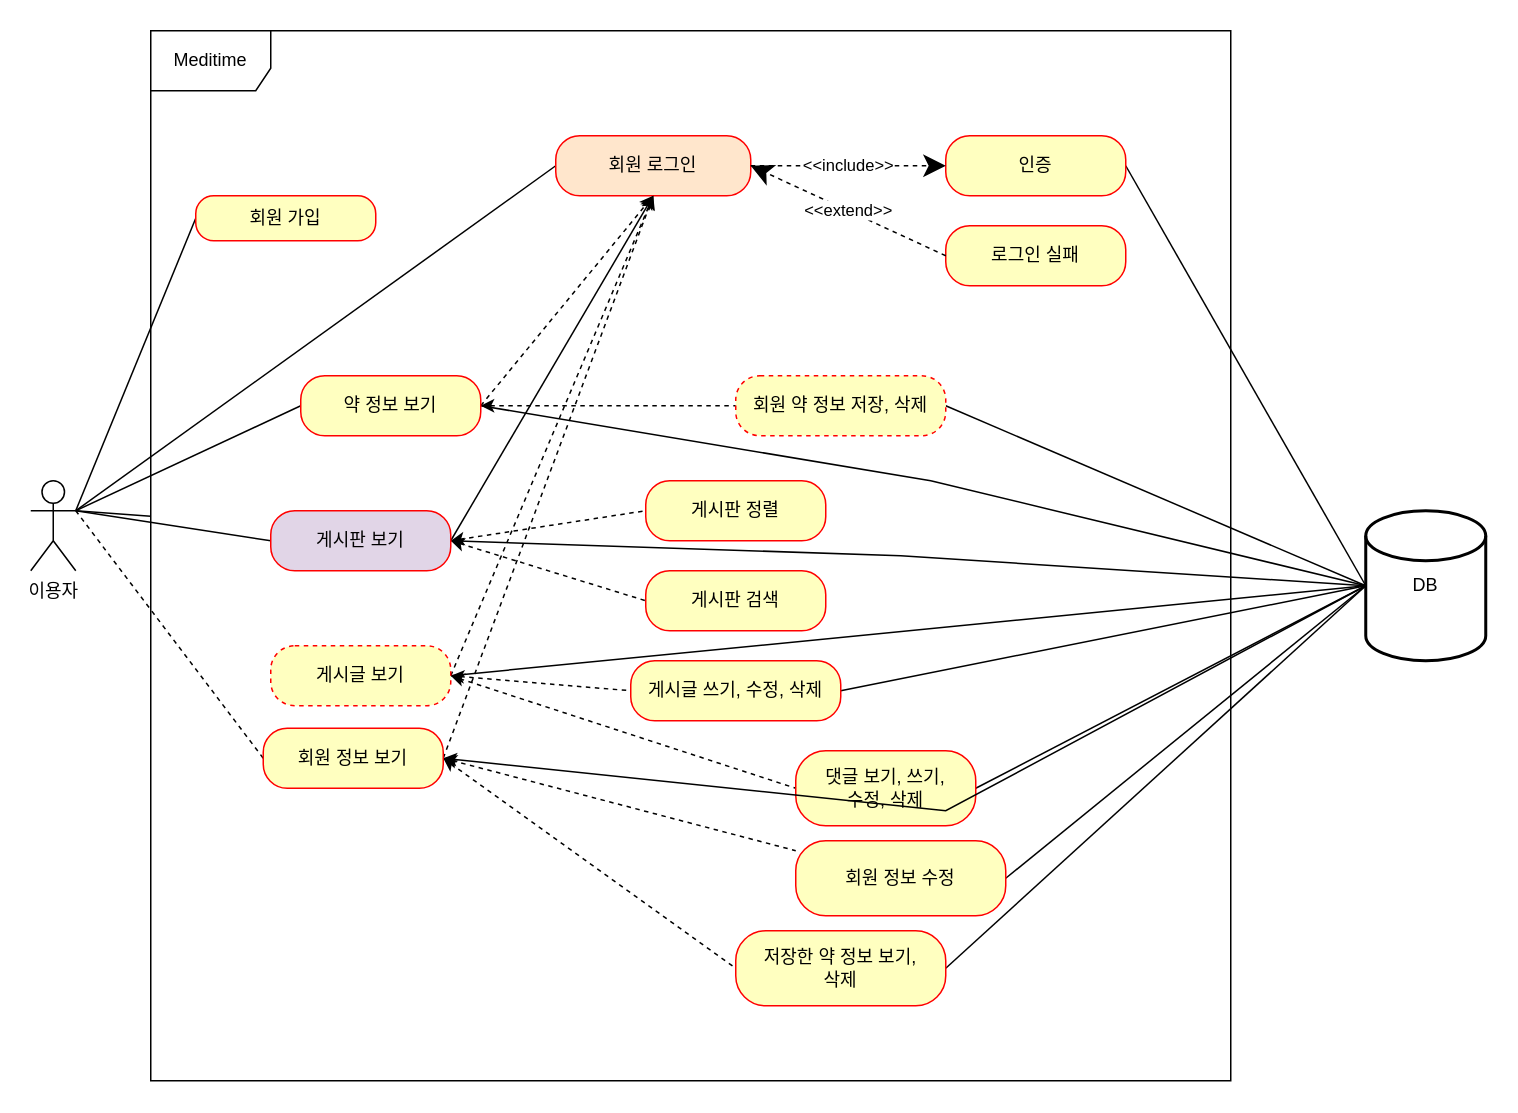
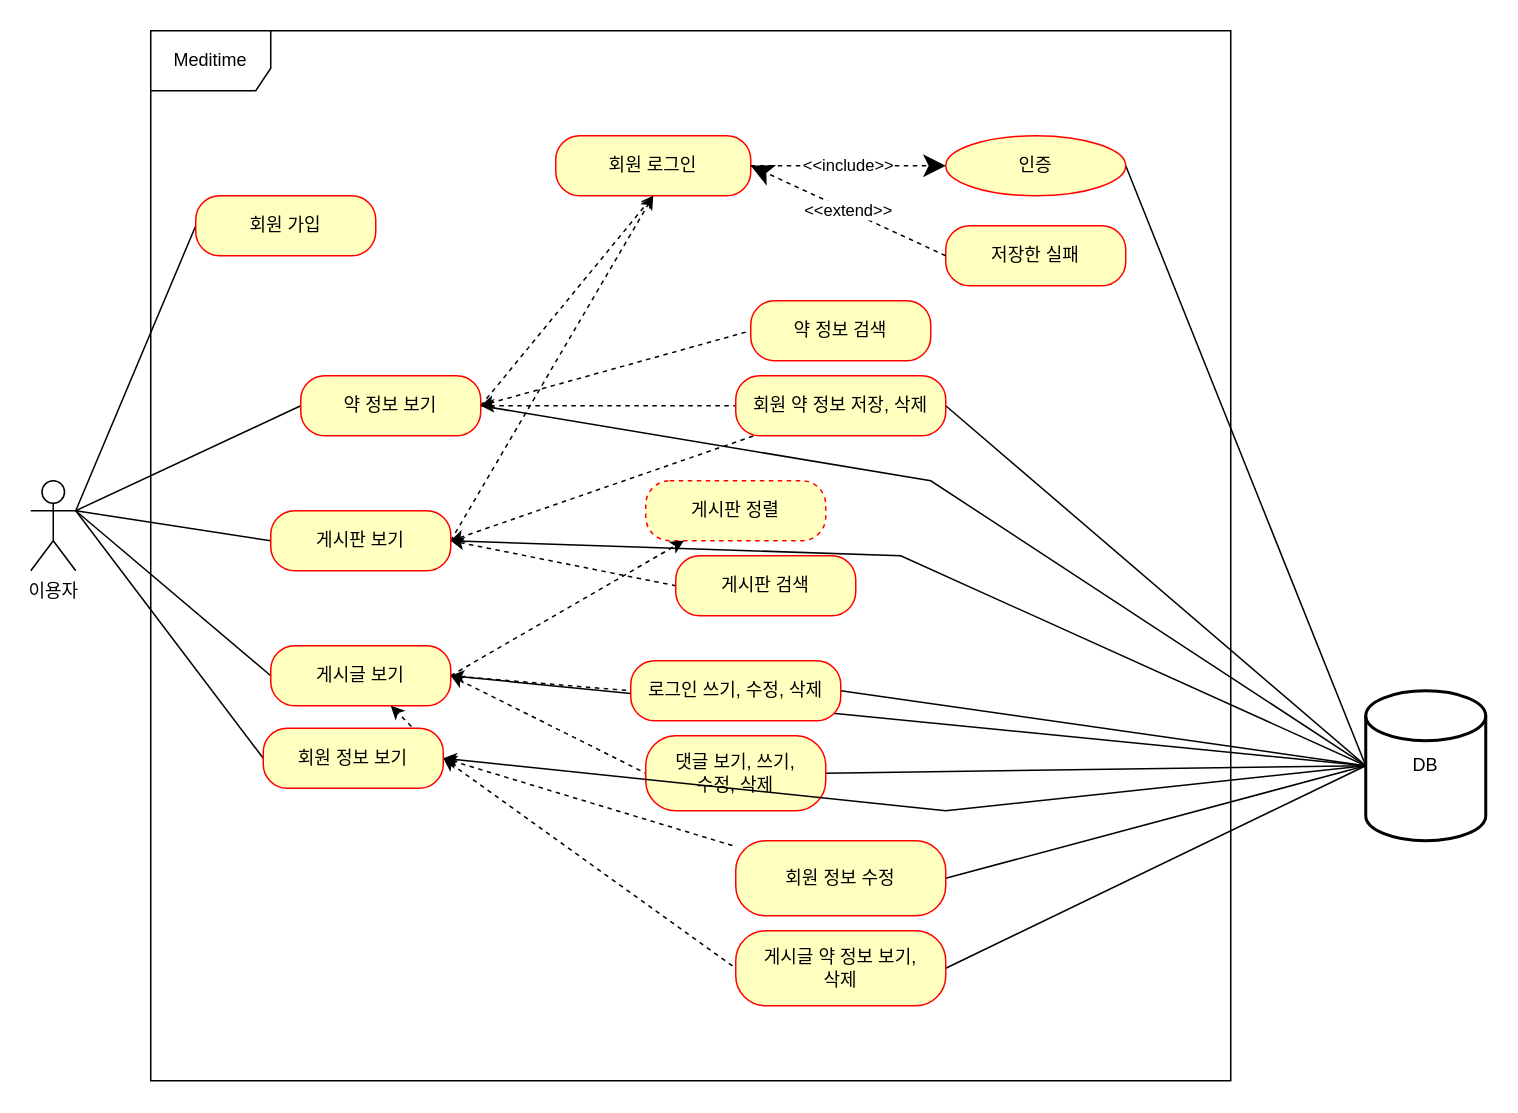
(653, 166) -> (653, 166)
(1036, 166) -> (1036, 166)
(638, 214) -> (651, 198)
(286, 218) -> (286, 226)
(1036, 256) -> (1036, 256)
none -> (841, 331)
(321, 334) -> none
none -> (620, 367)
(547, 377) -> (547, 377)
(841, 406) -> (841, 406)
(559, 449) -> (405, 720)
(538, 469) -> (579, 601)
(736, 511) -> (736, 511)
(121, 514) -> (177, 597)
(552, 525) -> (606, 487)
(361, 541) -> (361, 541)
(1426, 586) -> (1426, 766)
(736, 601) -> (766, 586)
(361, 676) -> (361, 676)
(207, 684) -> (207, 684)
(736, 691) -> (736, 691)
(886, 788) -> (736, 773)
(901, 878) -> (841, 878)
(841, 968) -> (841, 968)
